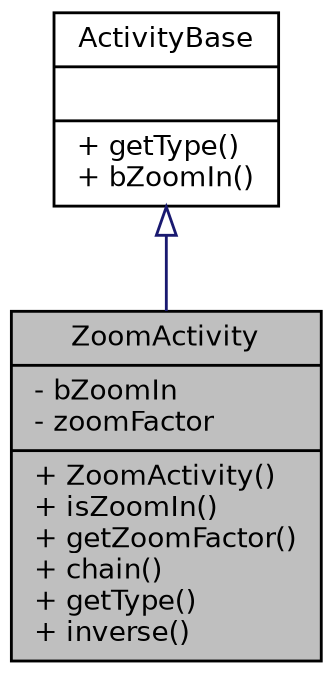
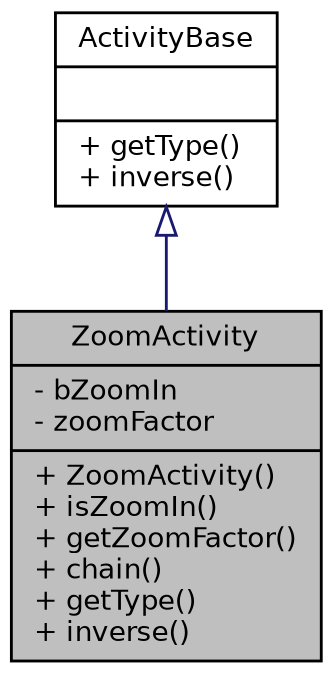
(166, 178) -> (156, 178)
